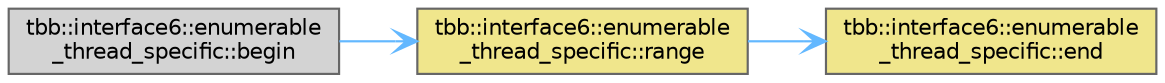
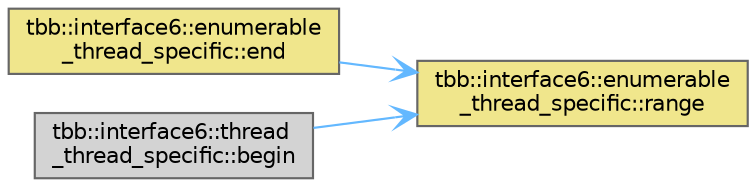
(174, 41) -> (174, 146)
(776, 41) -> (367, 66)
